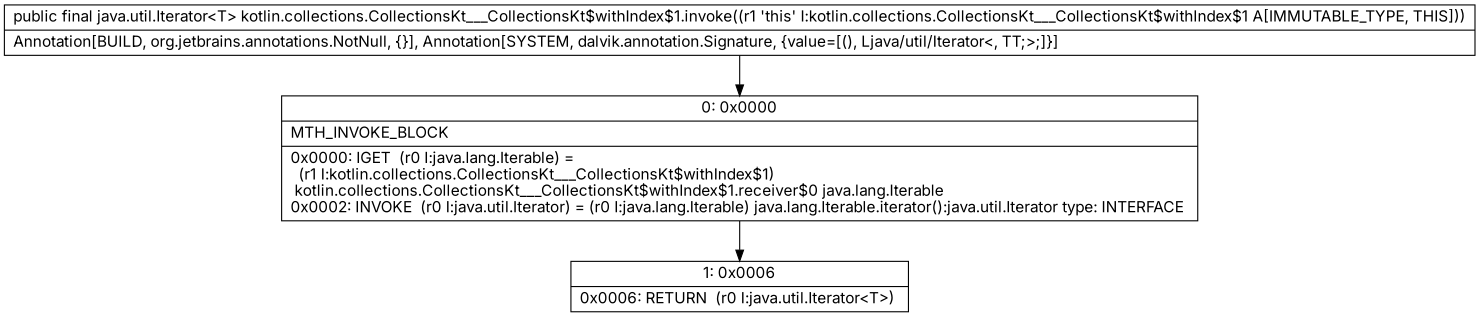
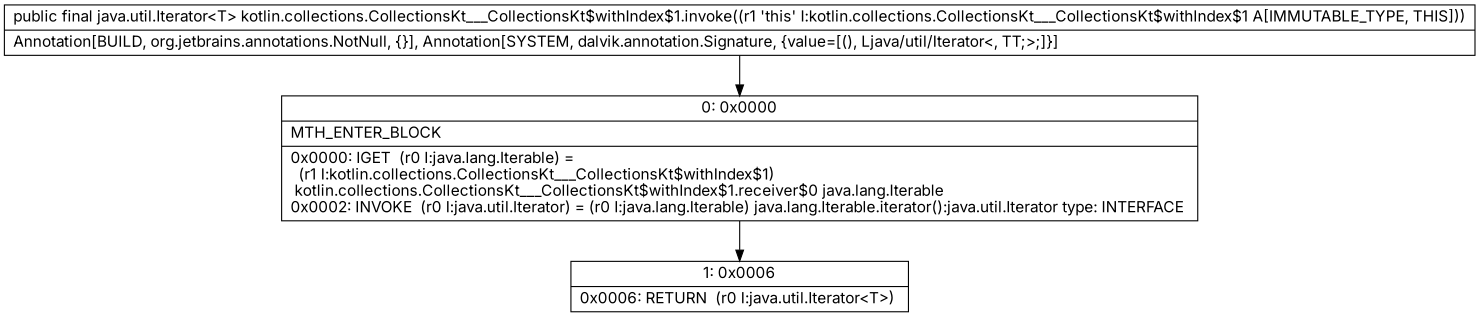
(370, 133) -> (367, 133)
